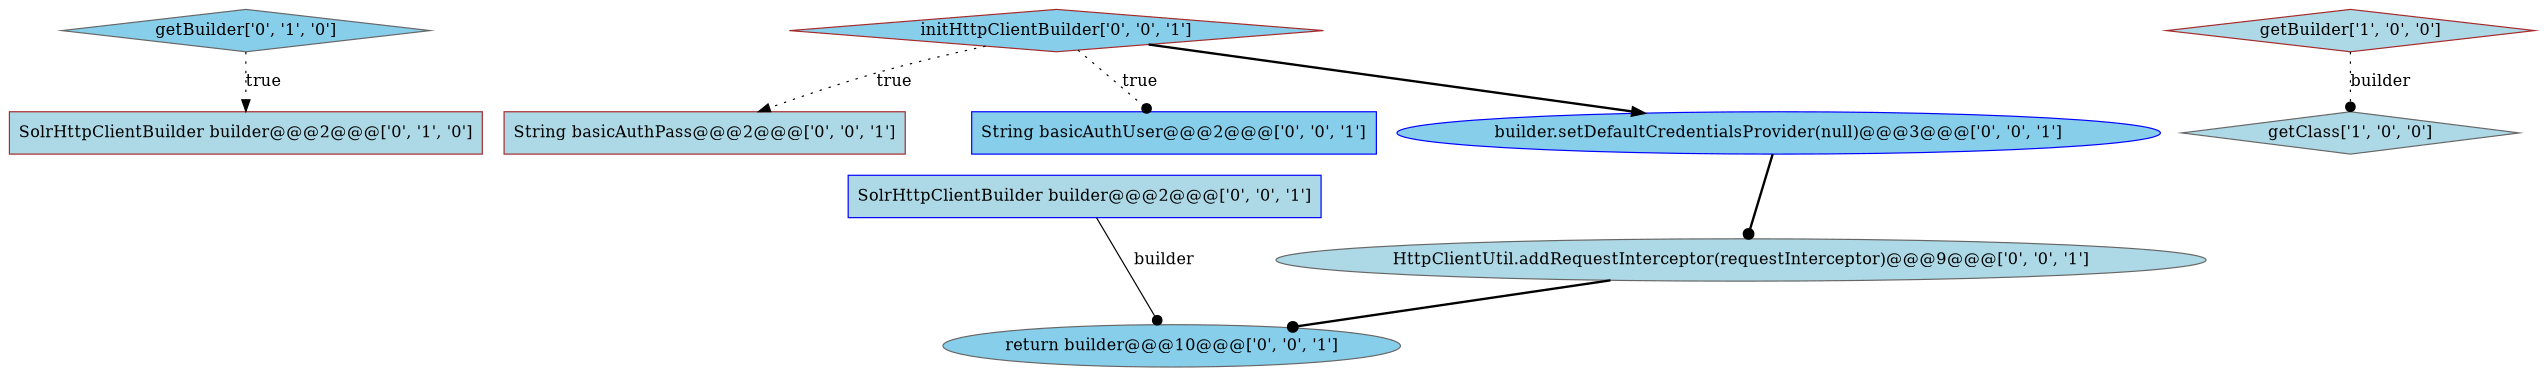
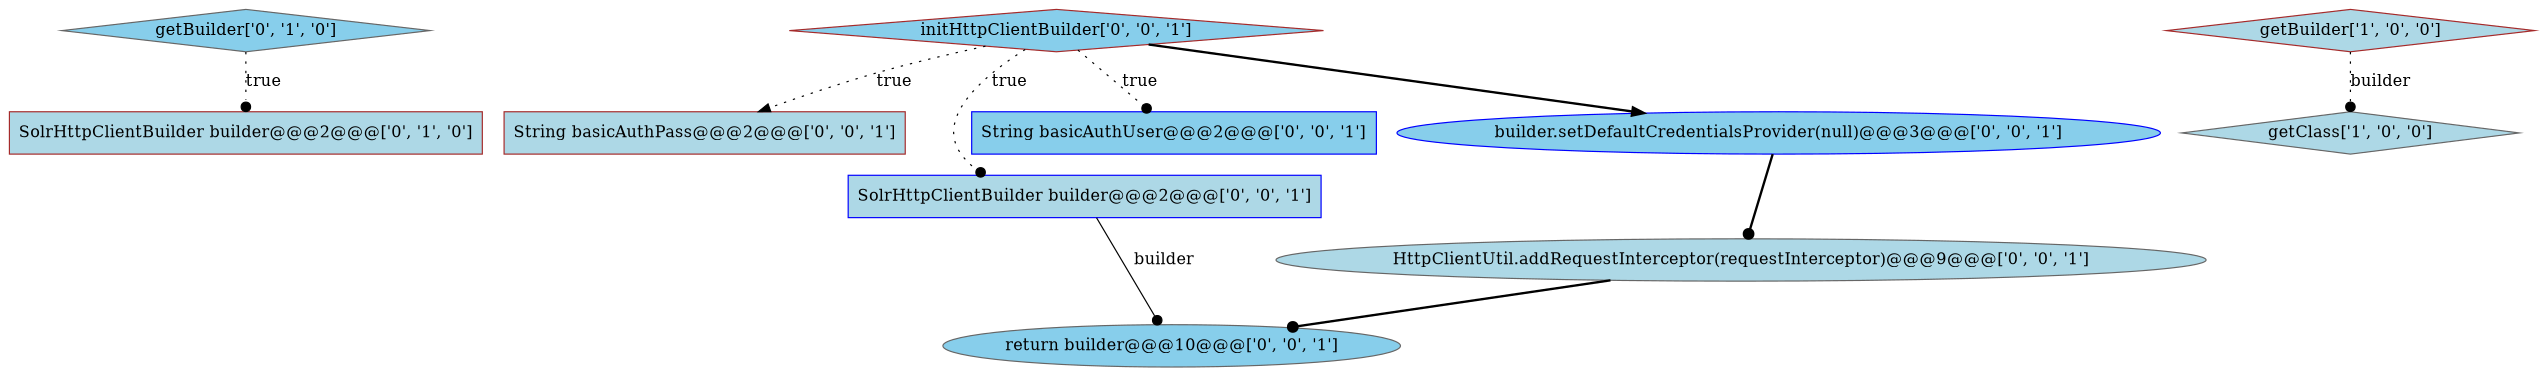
(246, 76) -> (246, 76)
none -> (966, 101)
